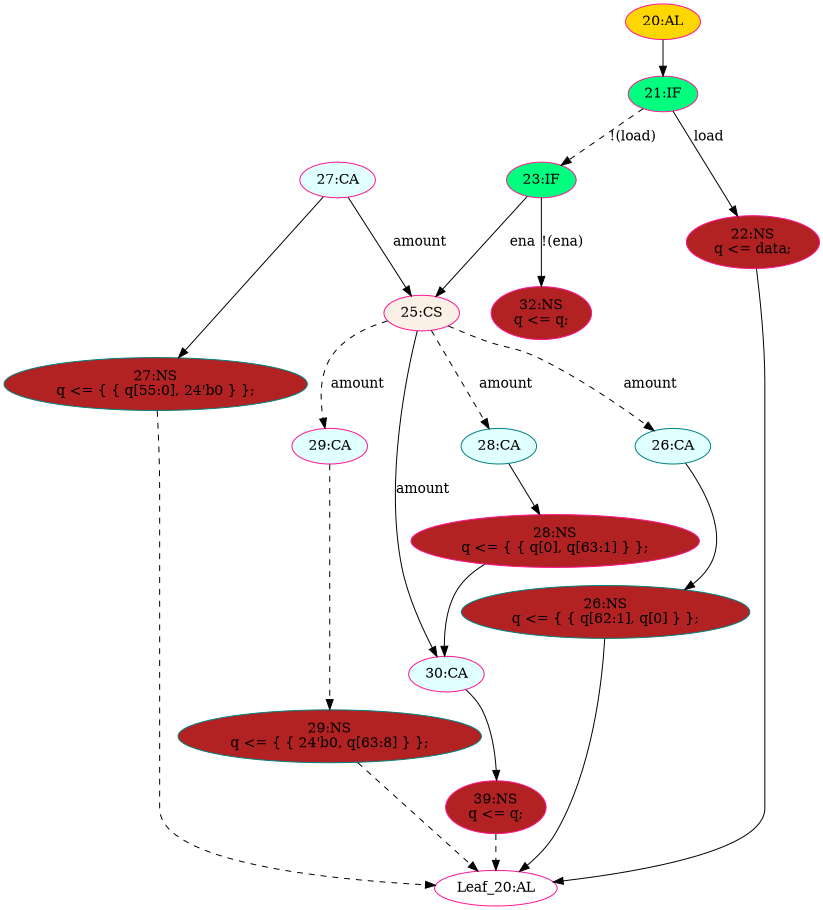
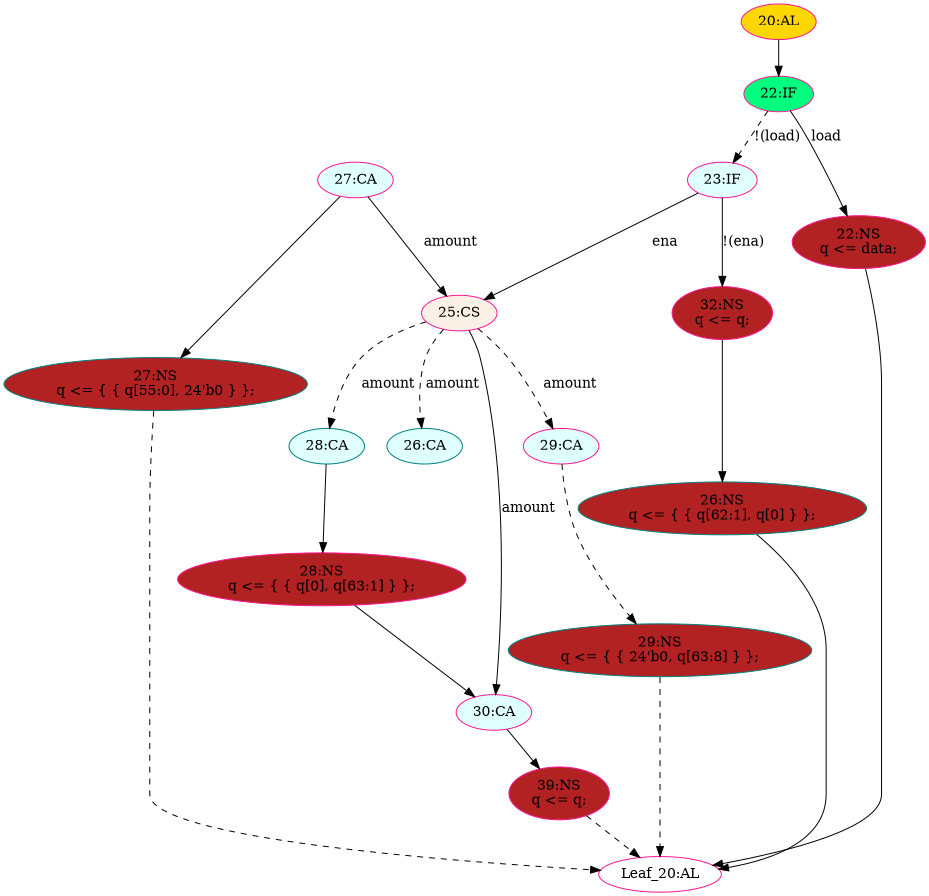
(663, 94) -> (779, 94)
(541, 180) -> (722, 180)
(715, 524) -> (722, 406)
